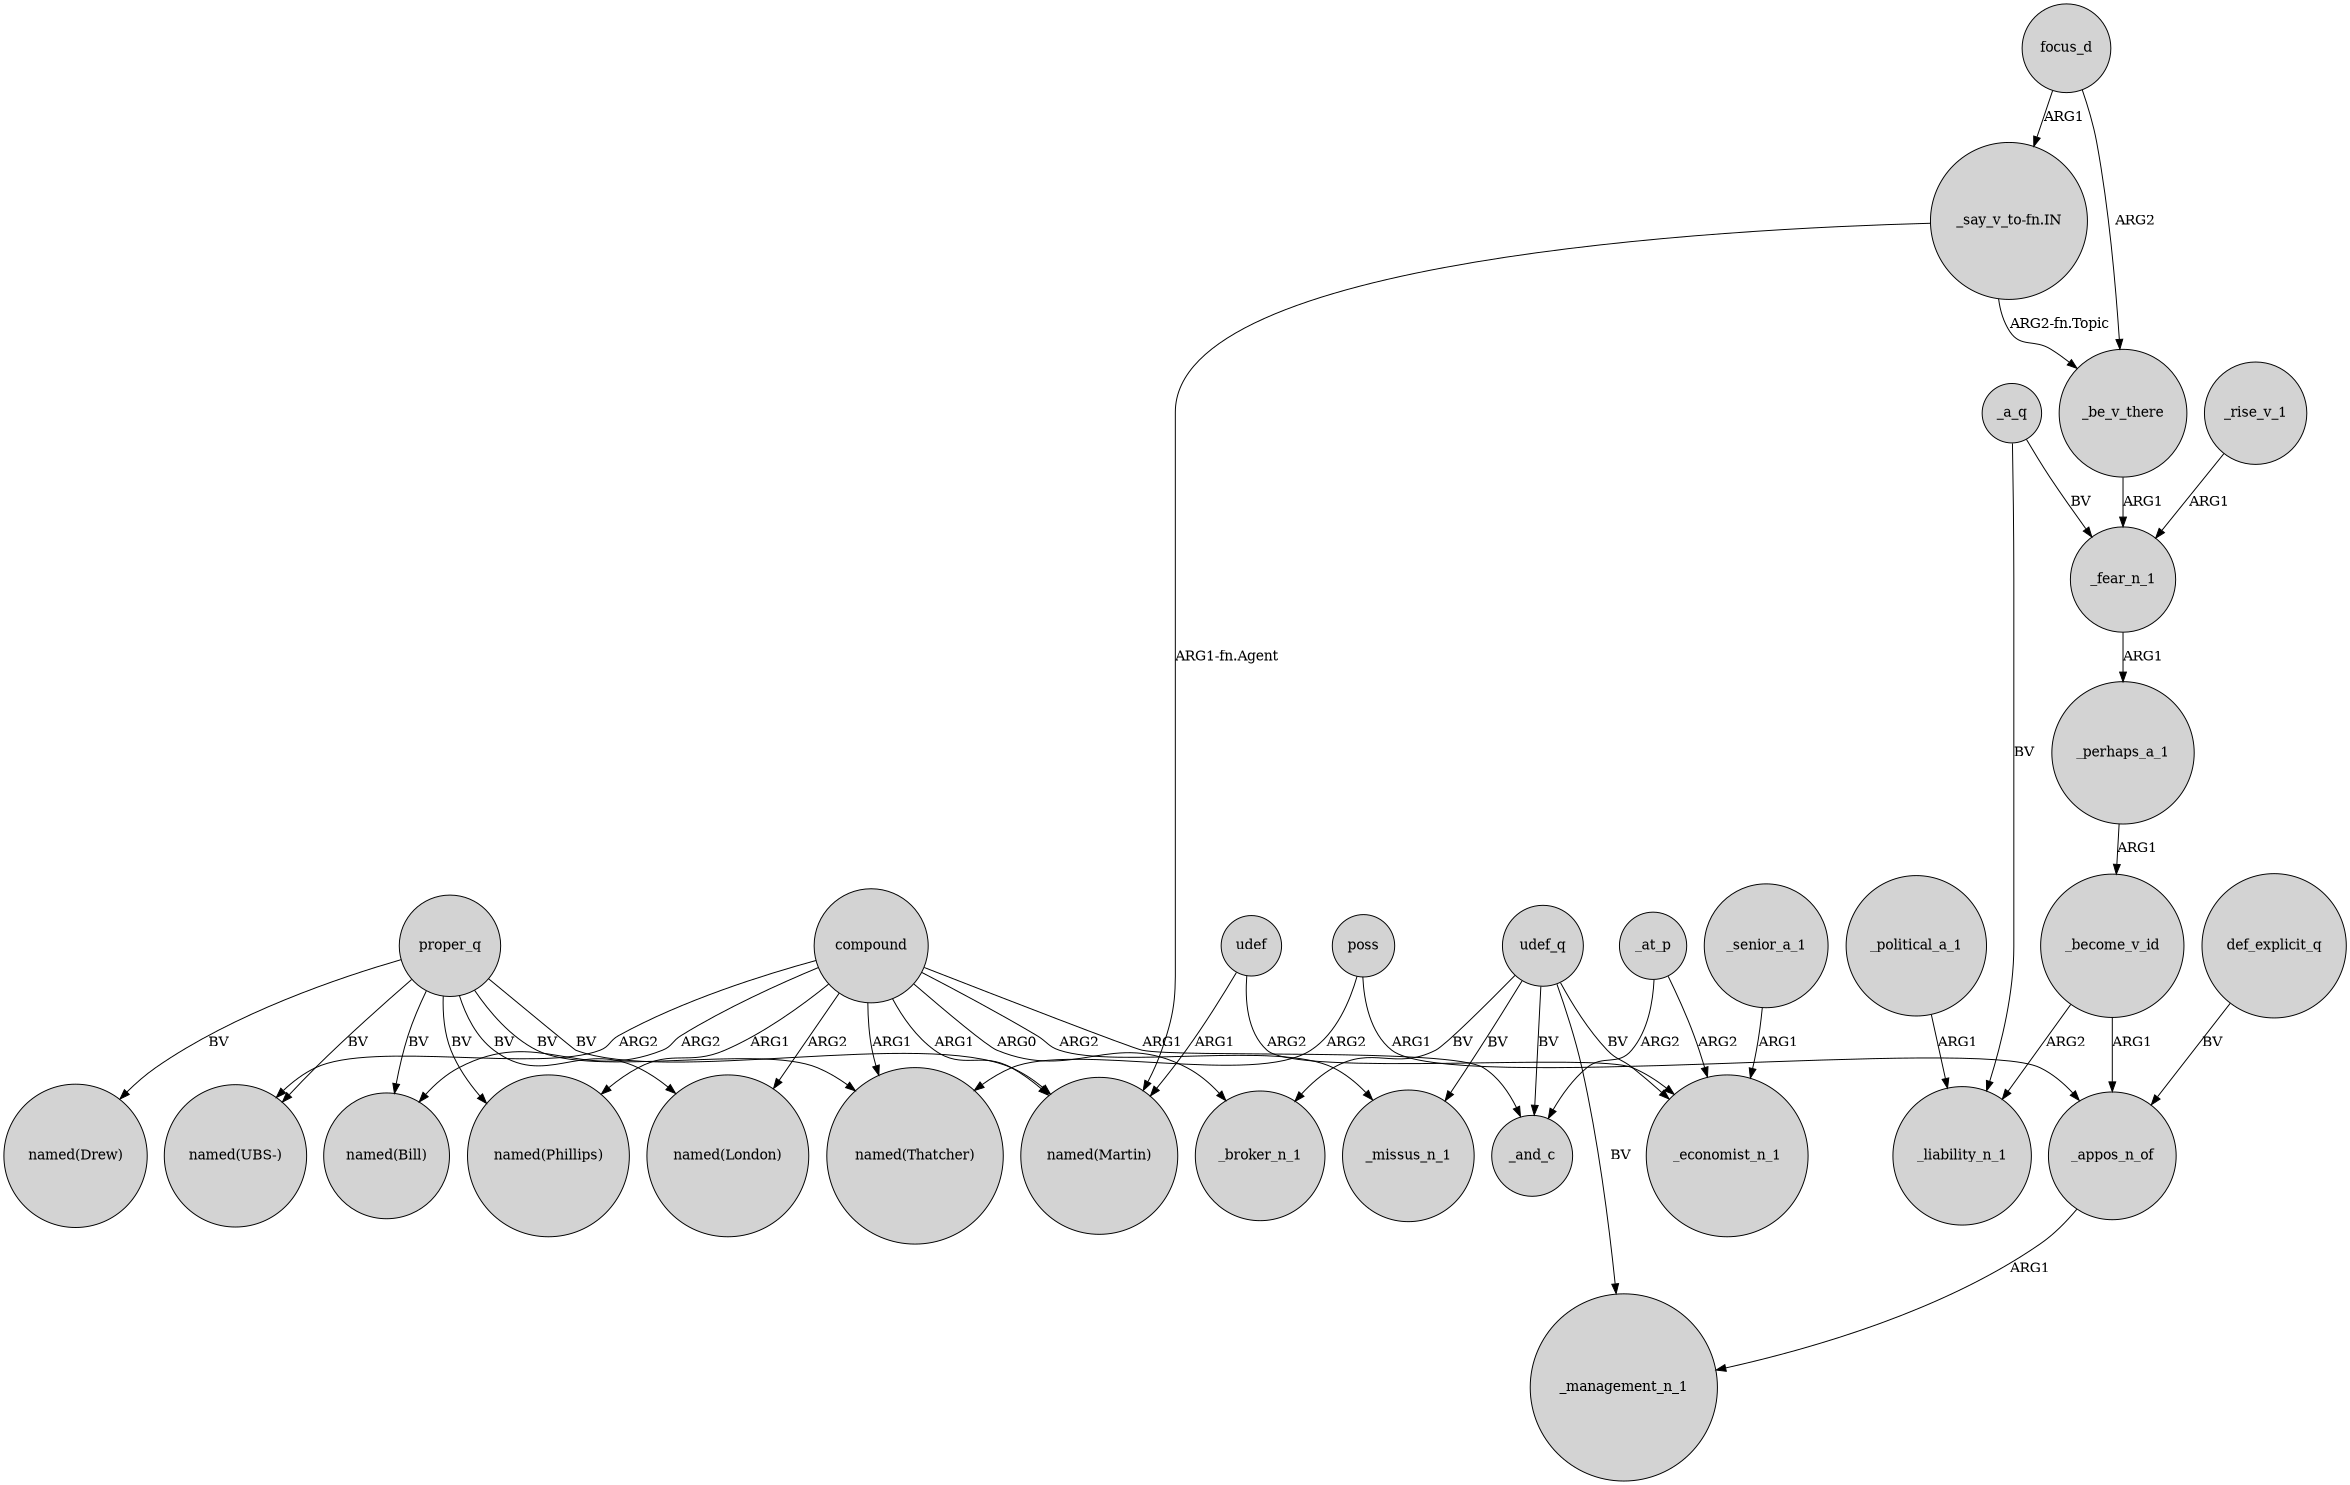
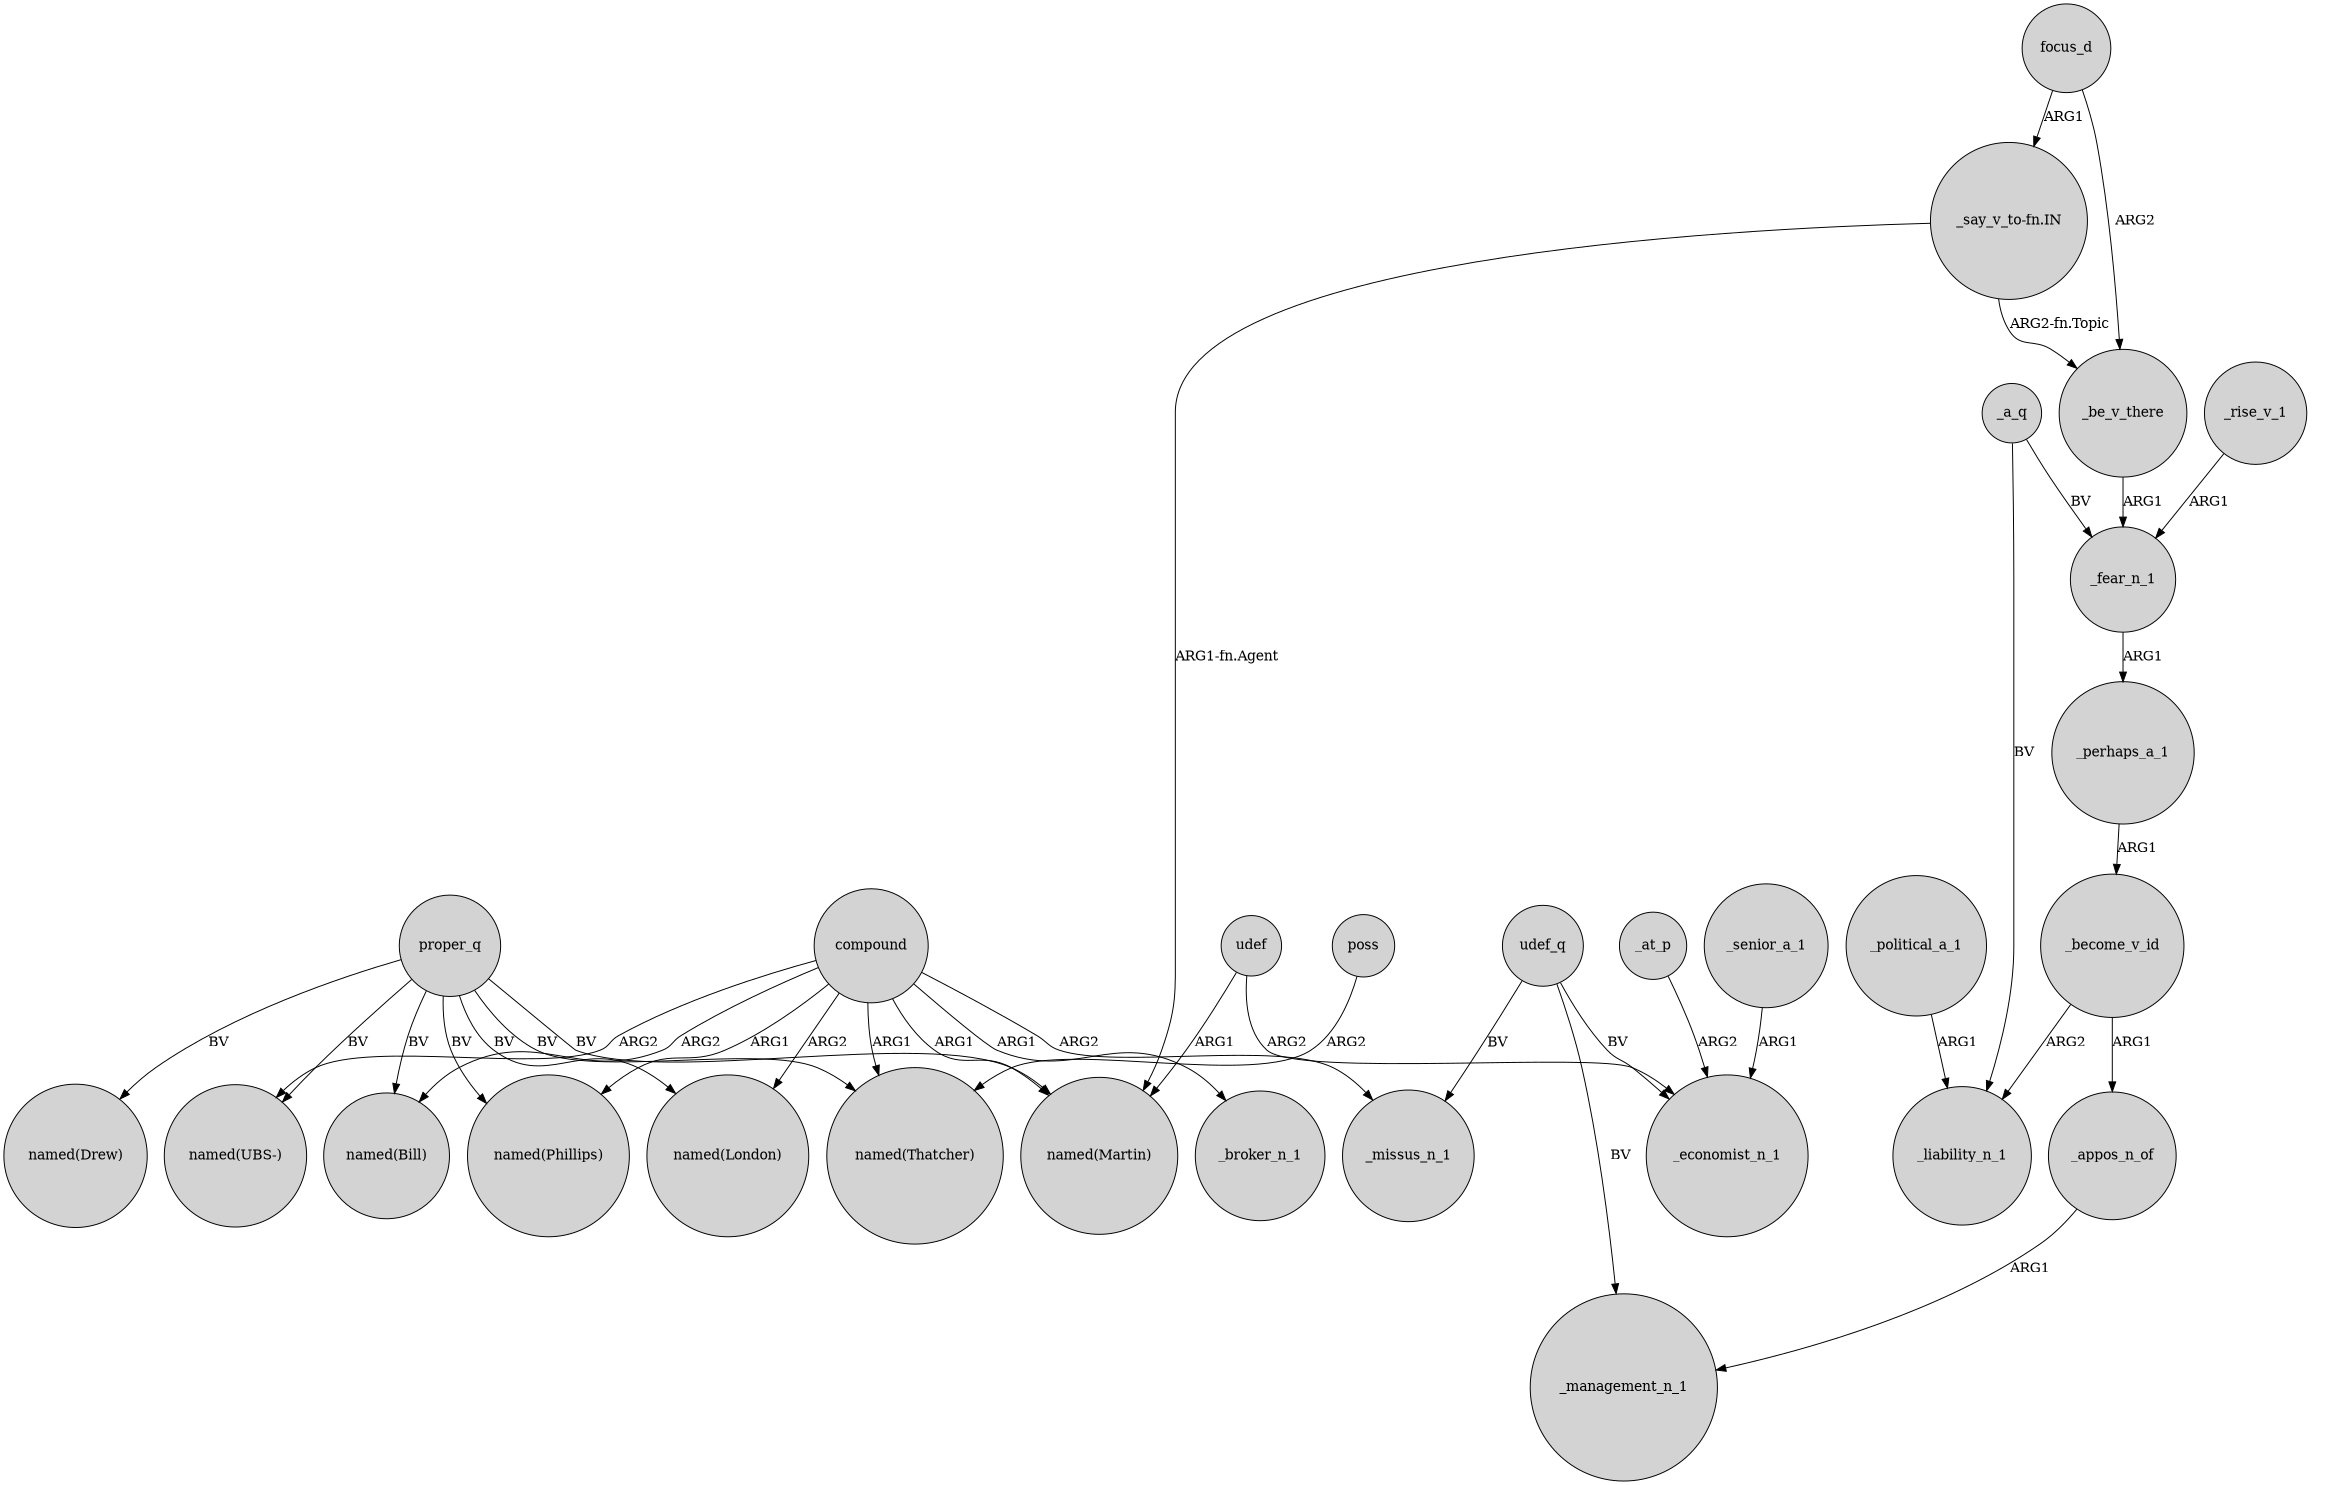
(2274, 946) -> none
(1017, 1043) -> (1017, 1043)
(1430, 1052) -> none
(1696, 1064) -> none
(1532, 1156) -> none
